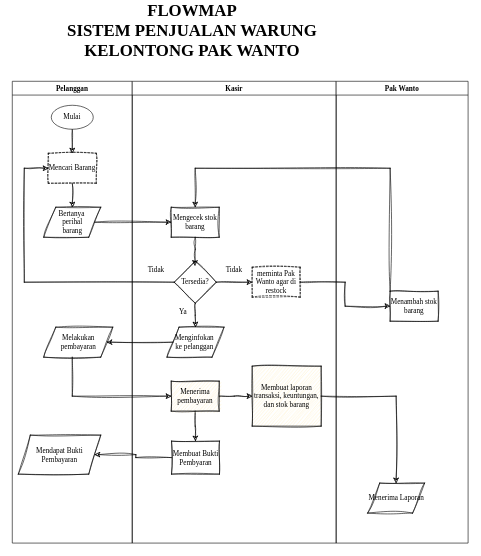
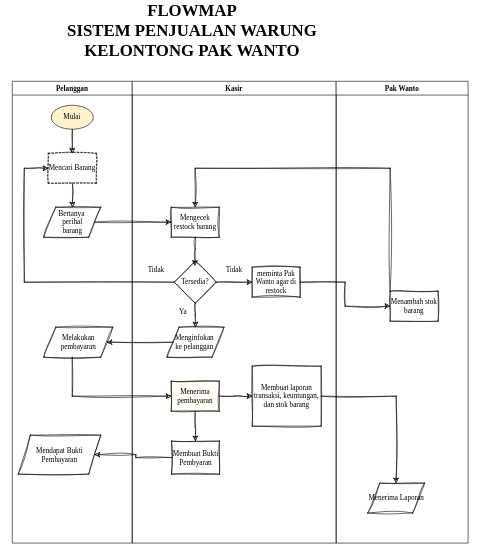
(72, 117) -> (72, 117)
(195, 222) -> (195, 222)
(276, 282) -> (276, 282)
(287, 396) -> (287, 396)
